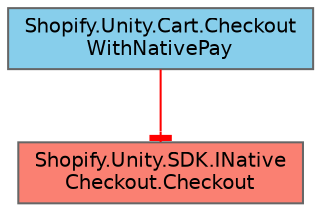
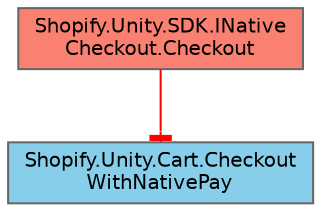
(161, 100) -> (161, 100)
